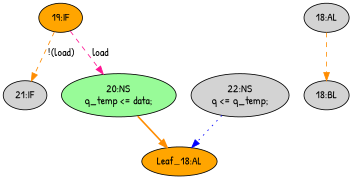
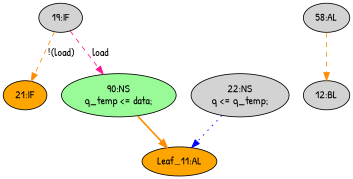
(61, 18) -> (61, 18)
(327, 18) -> (327, 18)
(25, 95) -> (25, 95)
(119, 95) -> (119, 95)
(327, 95) -> (327, 95)
(179, 161) -> (179, 161)
